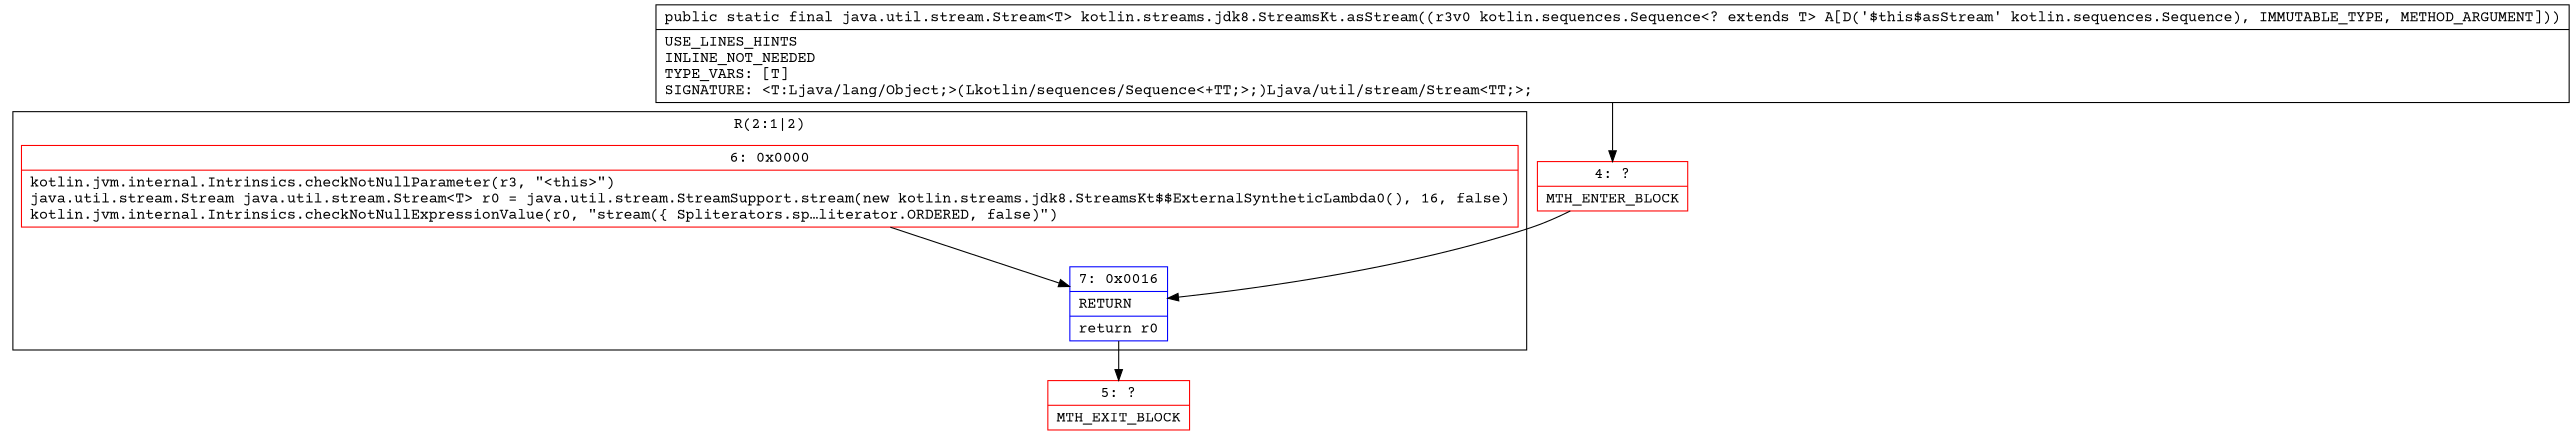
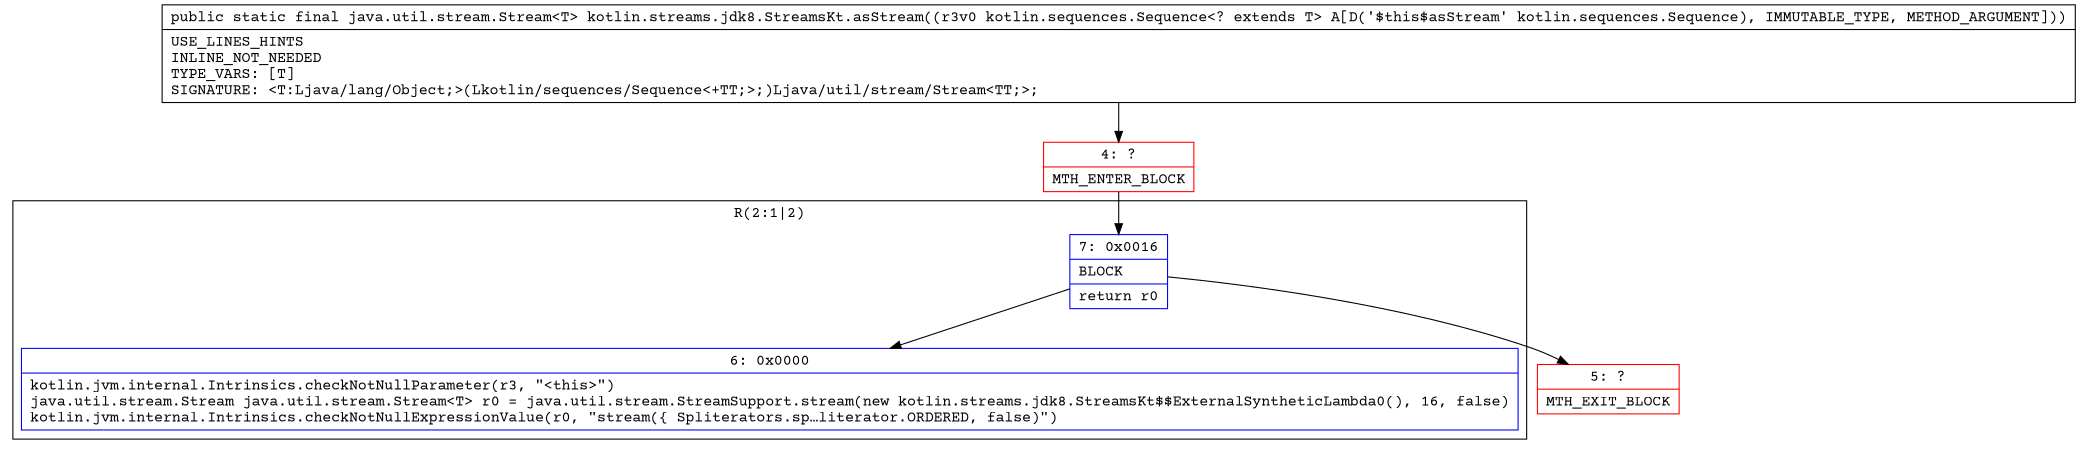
(770, 186) -> (770, 389)
(975, 255) -> (985, 317)
(1105, 303) -> (1101, 271)
